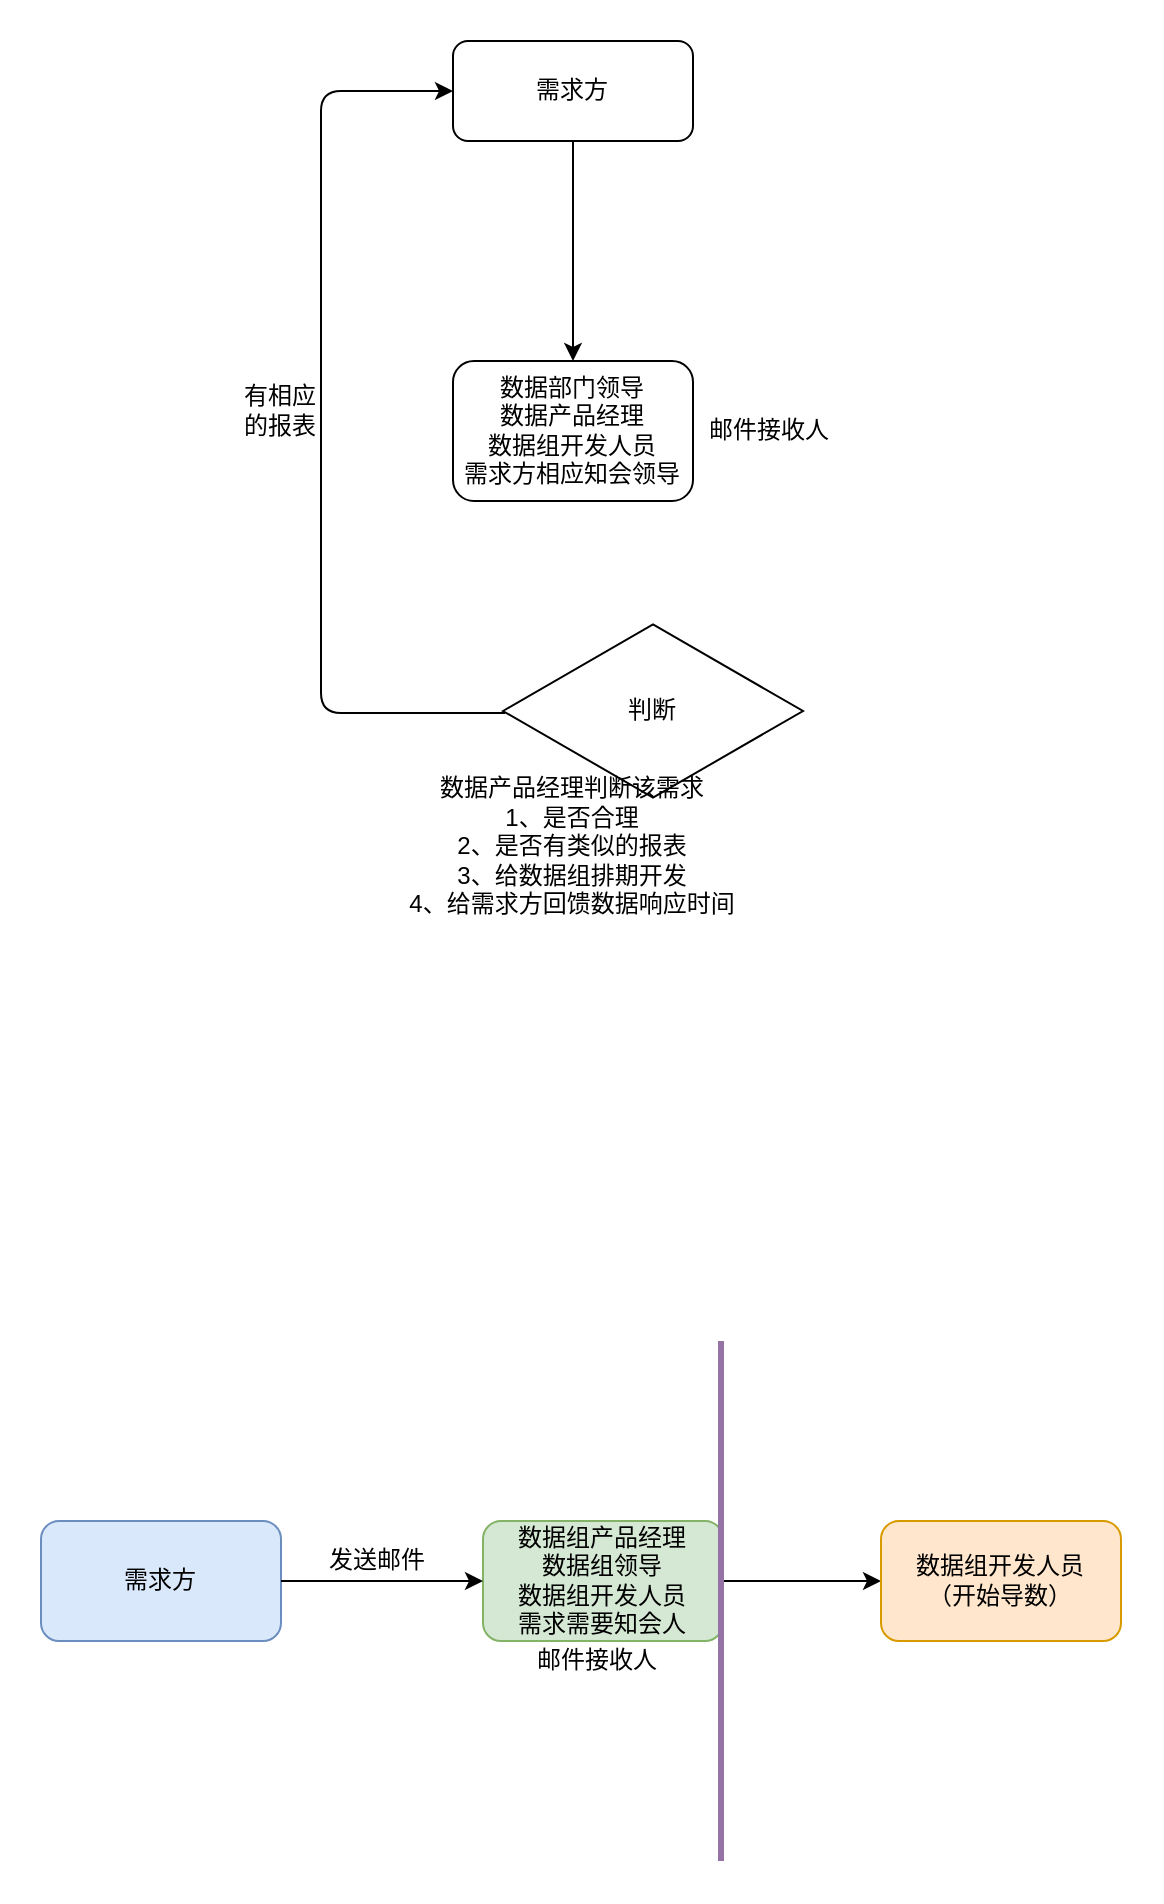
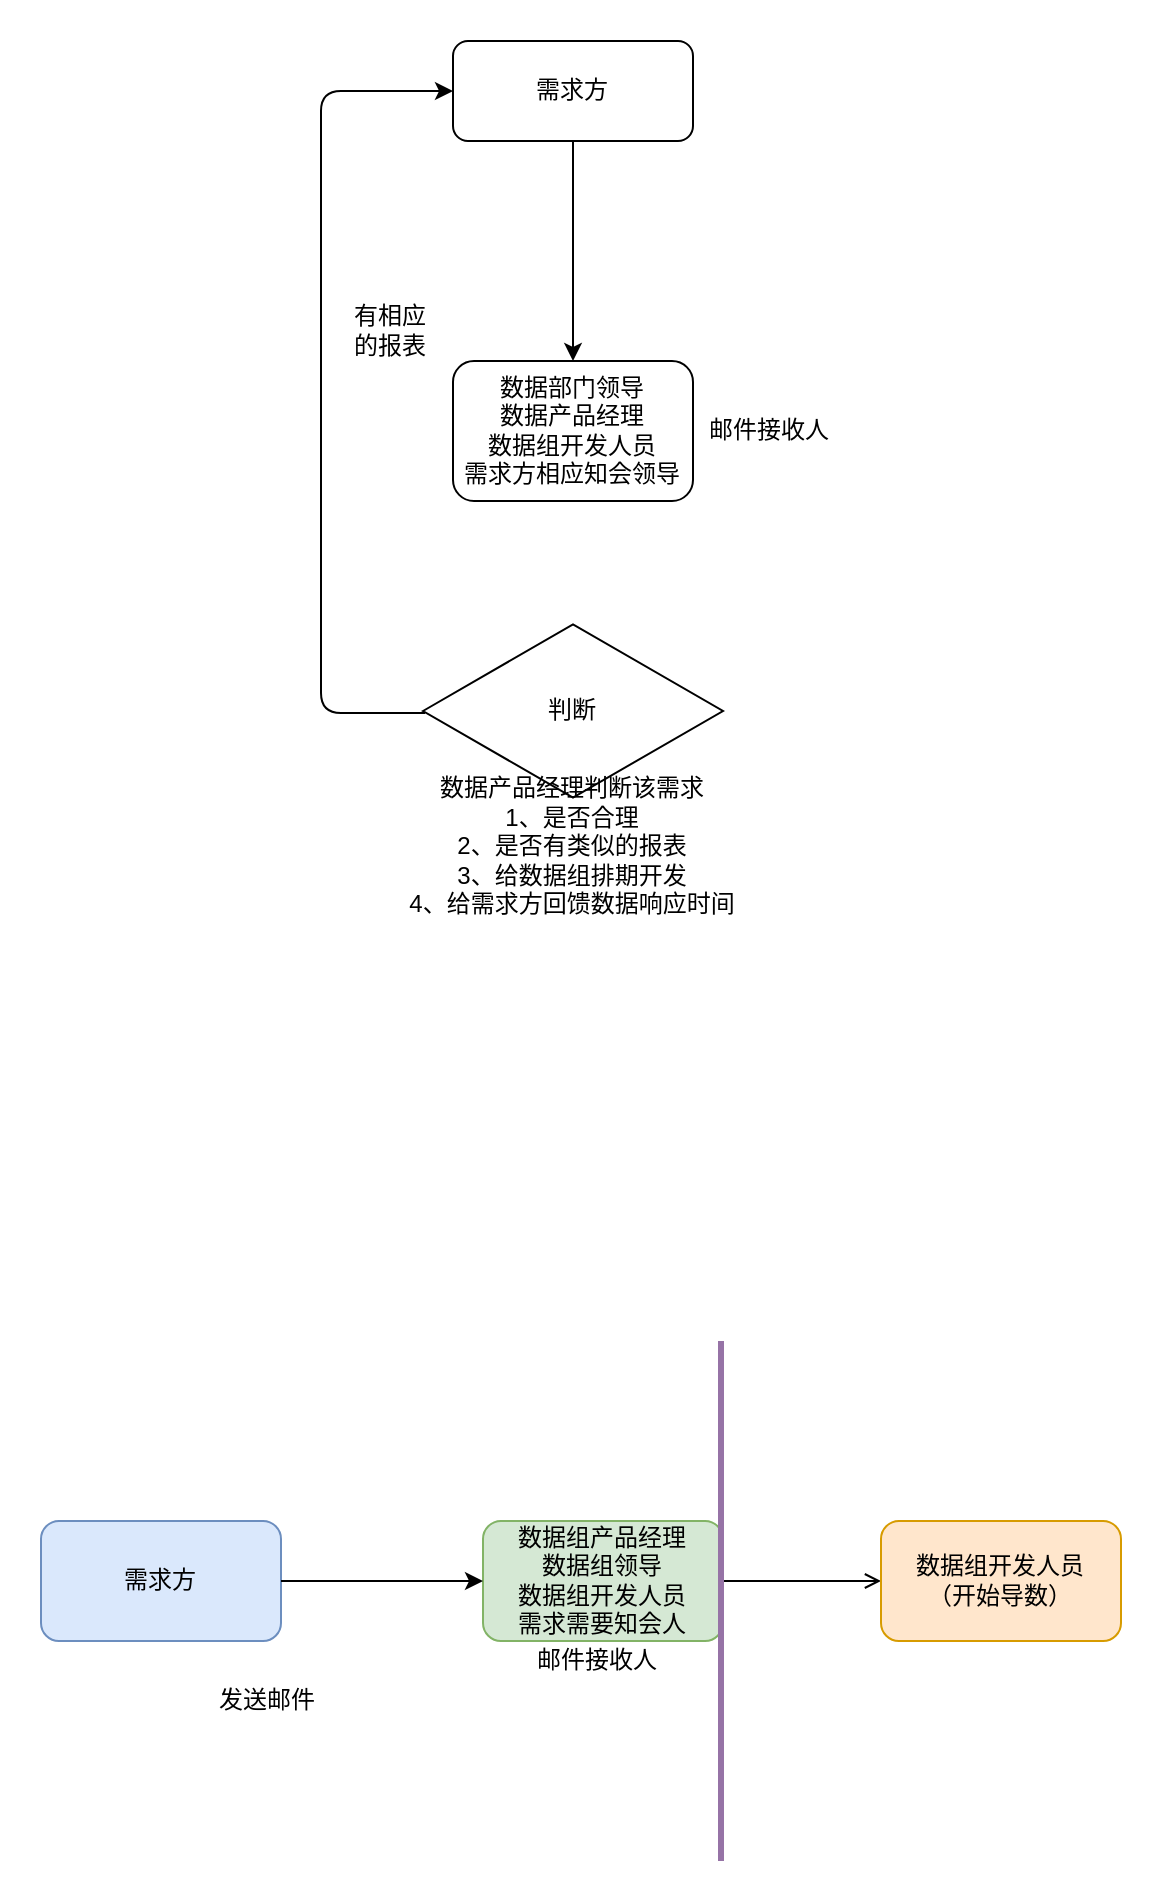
(281, 411) -> (391, 331)
(653, 711) -> (573, 711)
(378, 1561) -> (268, 1701)
(866, 1581) -> (868, 1581)
